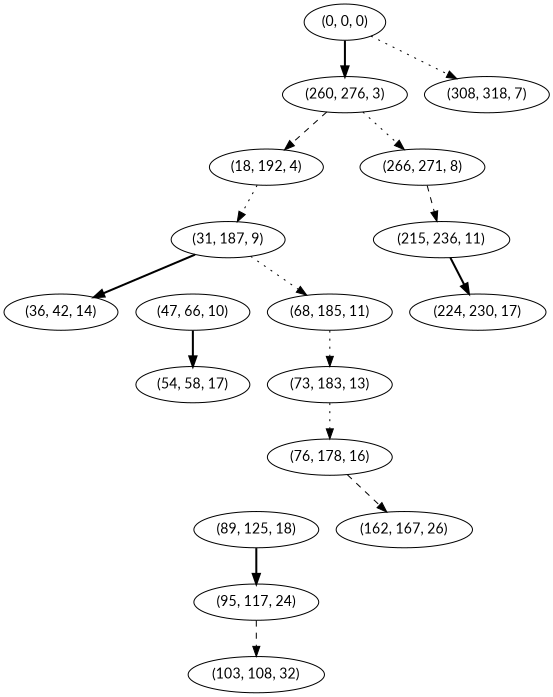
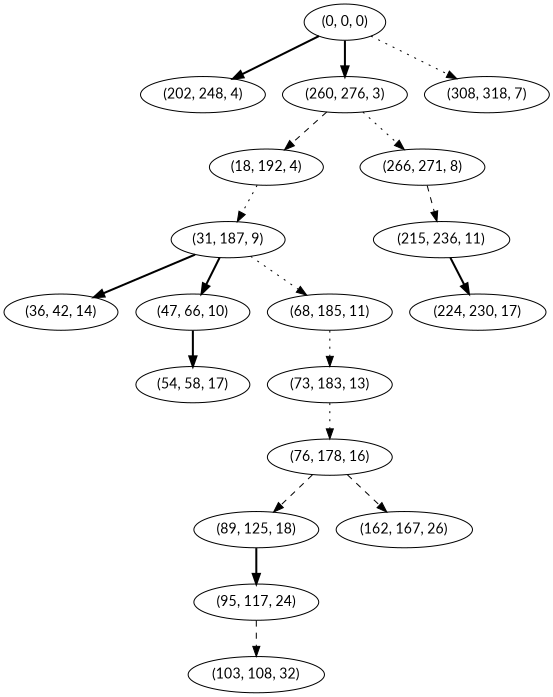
none -> (203, 95)
none -> (213, 271)
none -> (297, 490)
